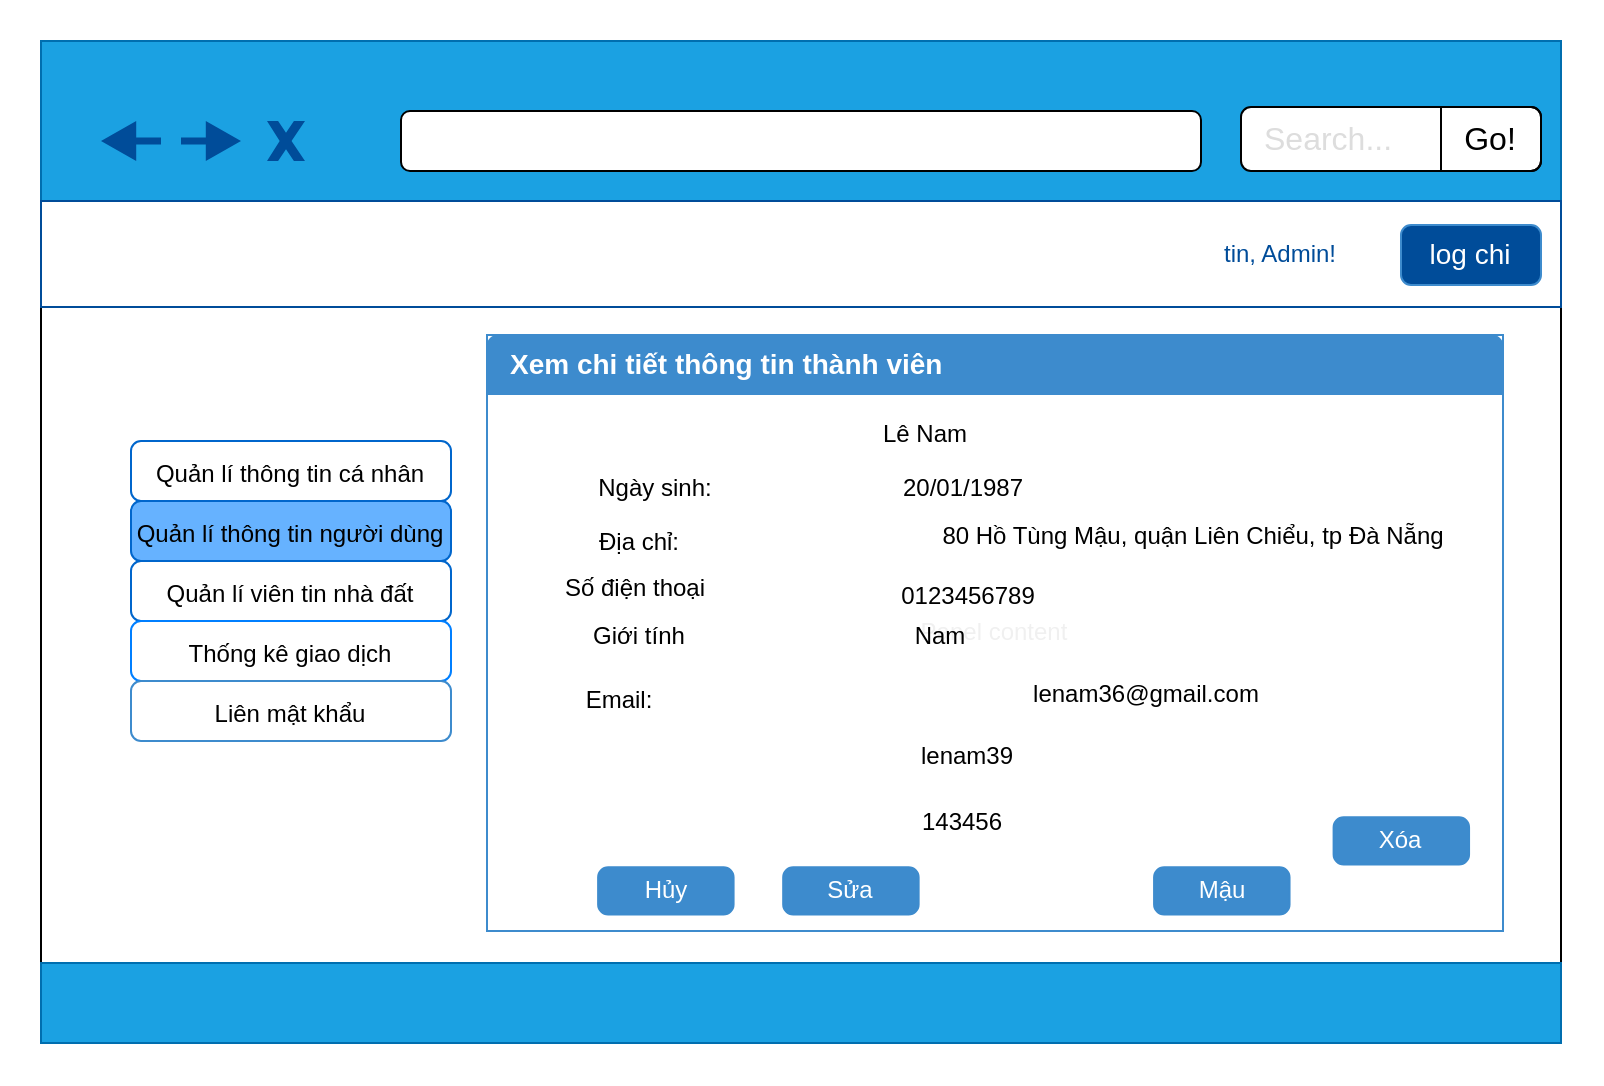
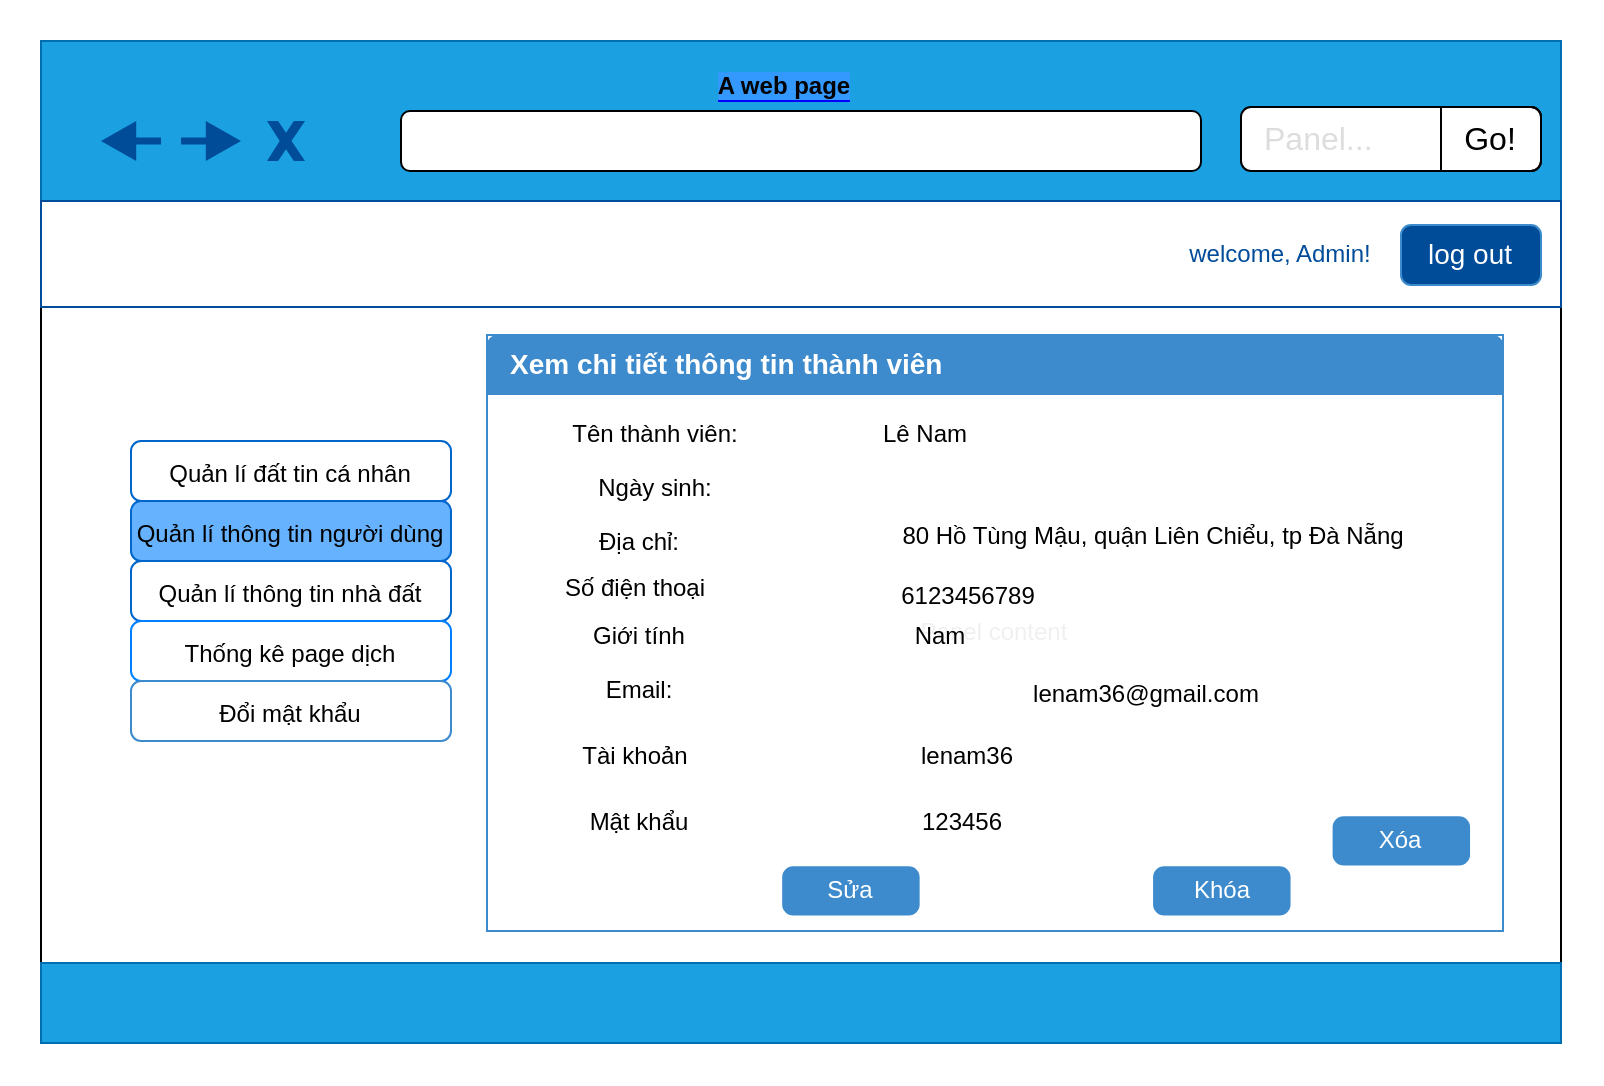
none -> (785, 87)
(1333, 139) -> (1320, 139)
(1281, 255) -> (1281, 255)
(1471, 255) -> (1471, 255)
none -> (656, 435)
(291, 471) -> (291, 471)
(963, 488) -> none
(1194, 536) -> (1154, 536)
(291, 591) -> (291, 591)
(969, 597) -> (969, 597)
(291, 651) -> (291, 651)
(619, 700) -> (639, 690)
(291, 711) -> (291, 711)
none -> (635, 756)
(968, 757) -> (968, 757)
none -> (639, 822)
(963, 823) -> (963, 823)
(666, 891) -> none
(1223, 891) -> (1223, 891)
